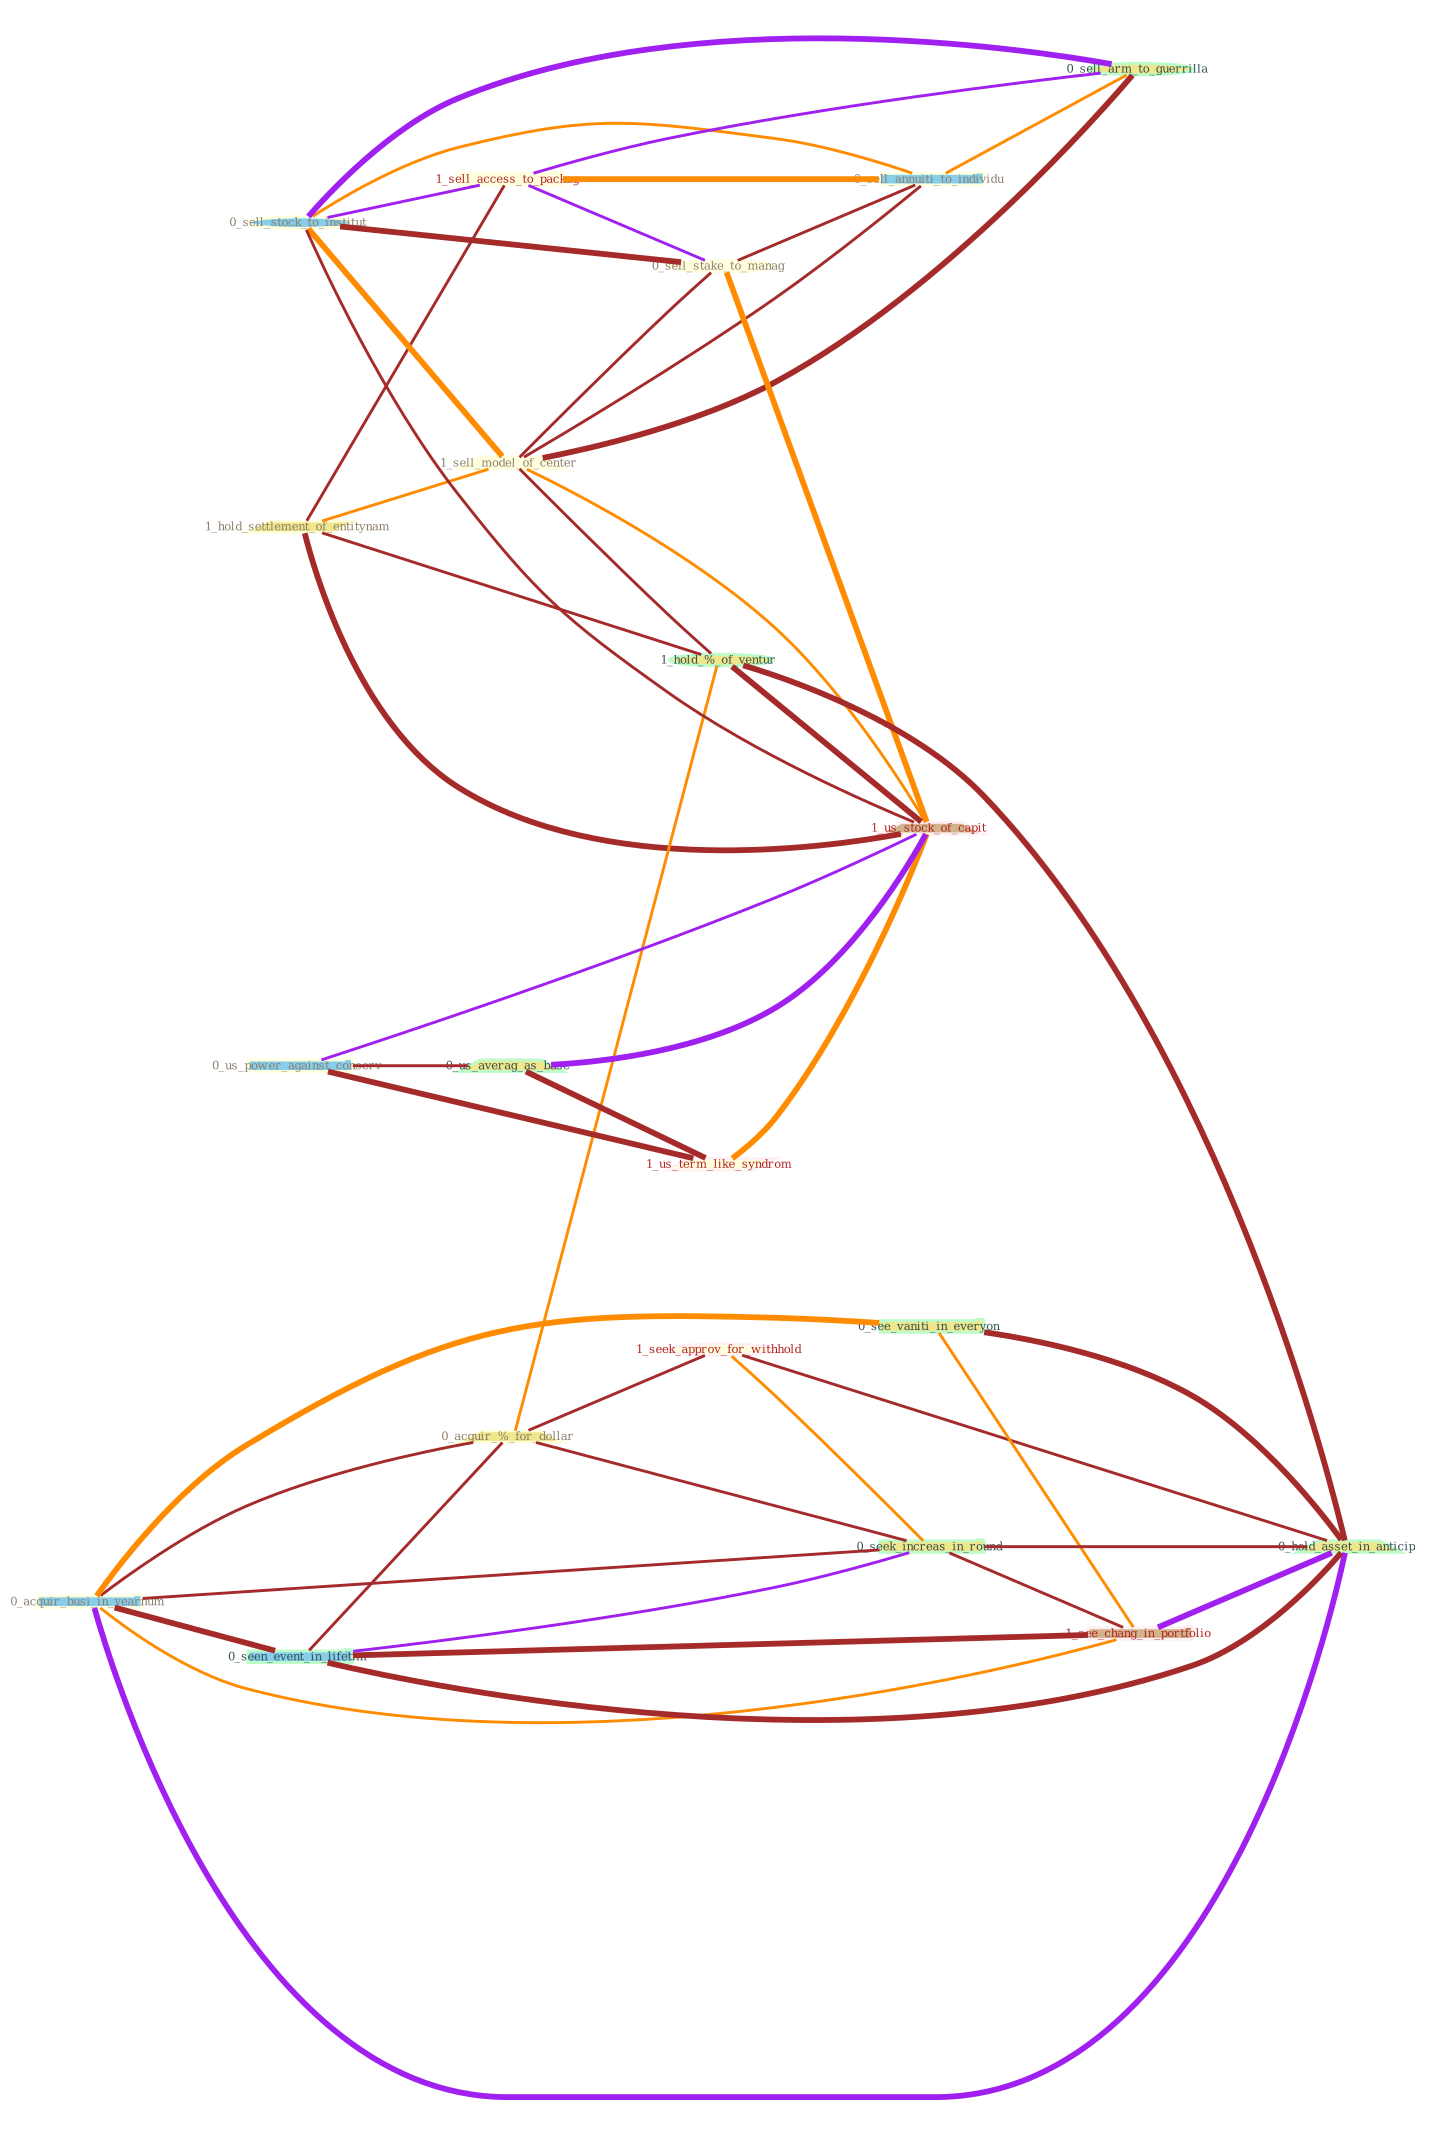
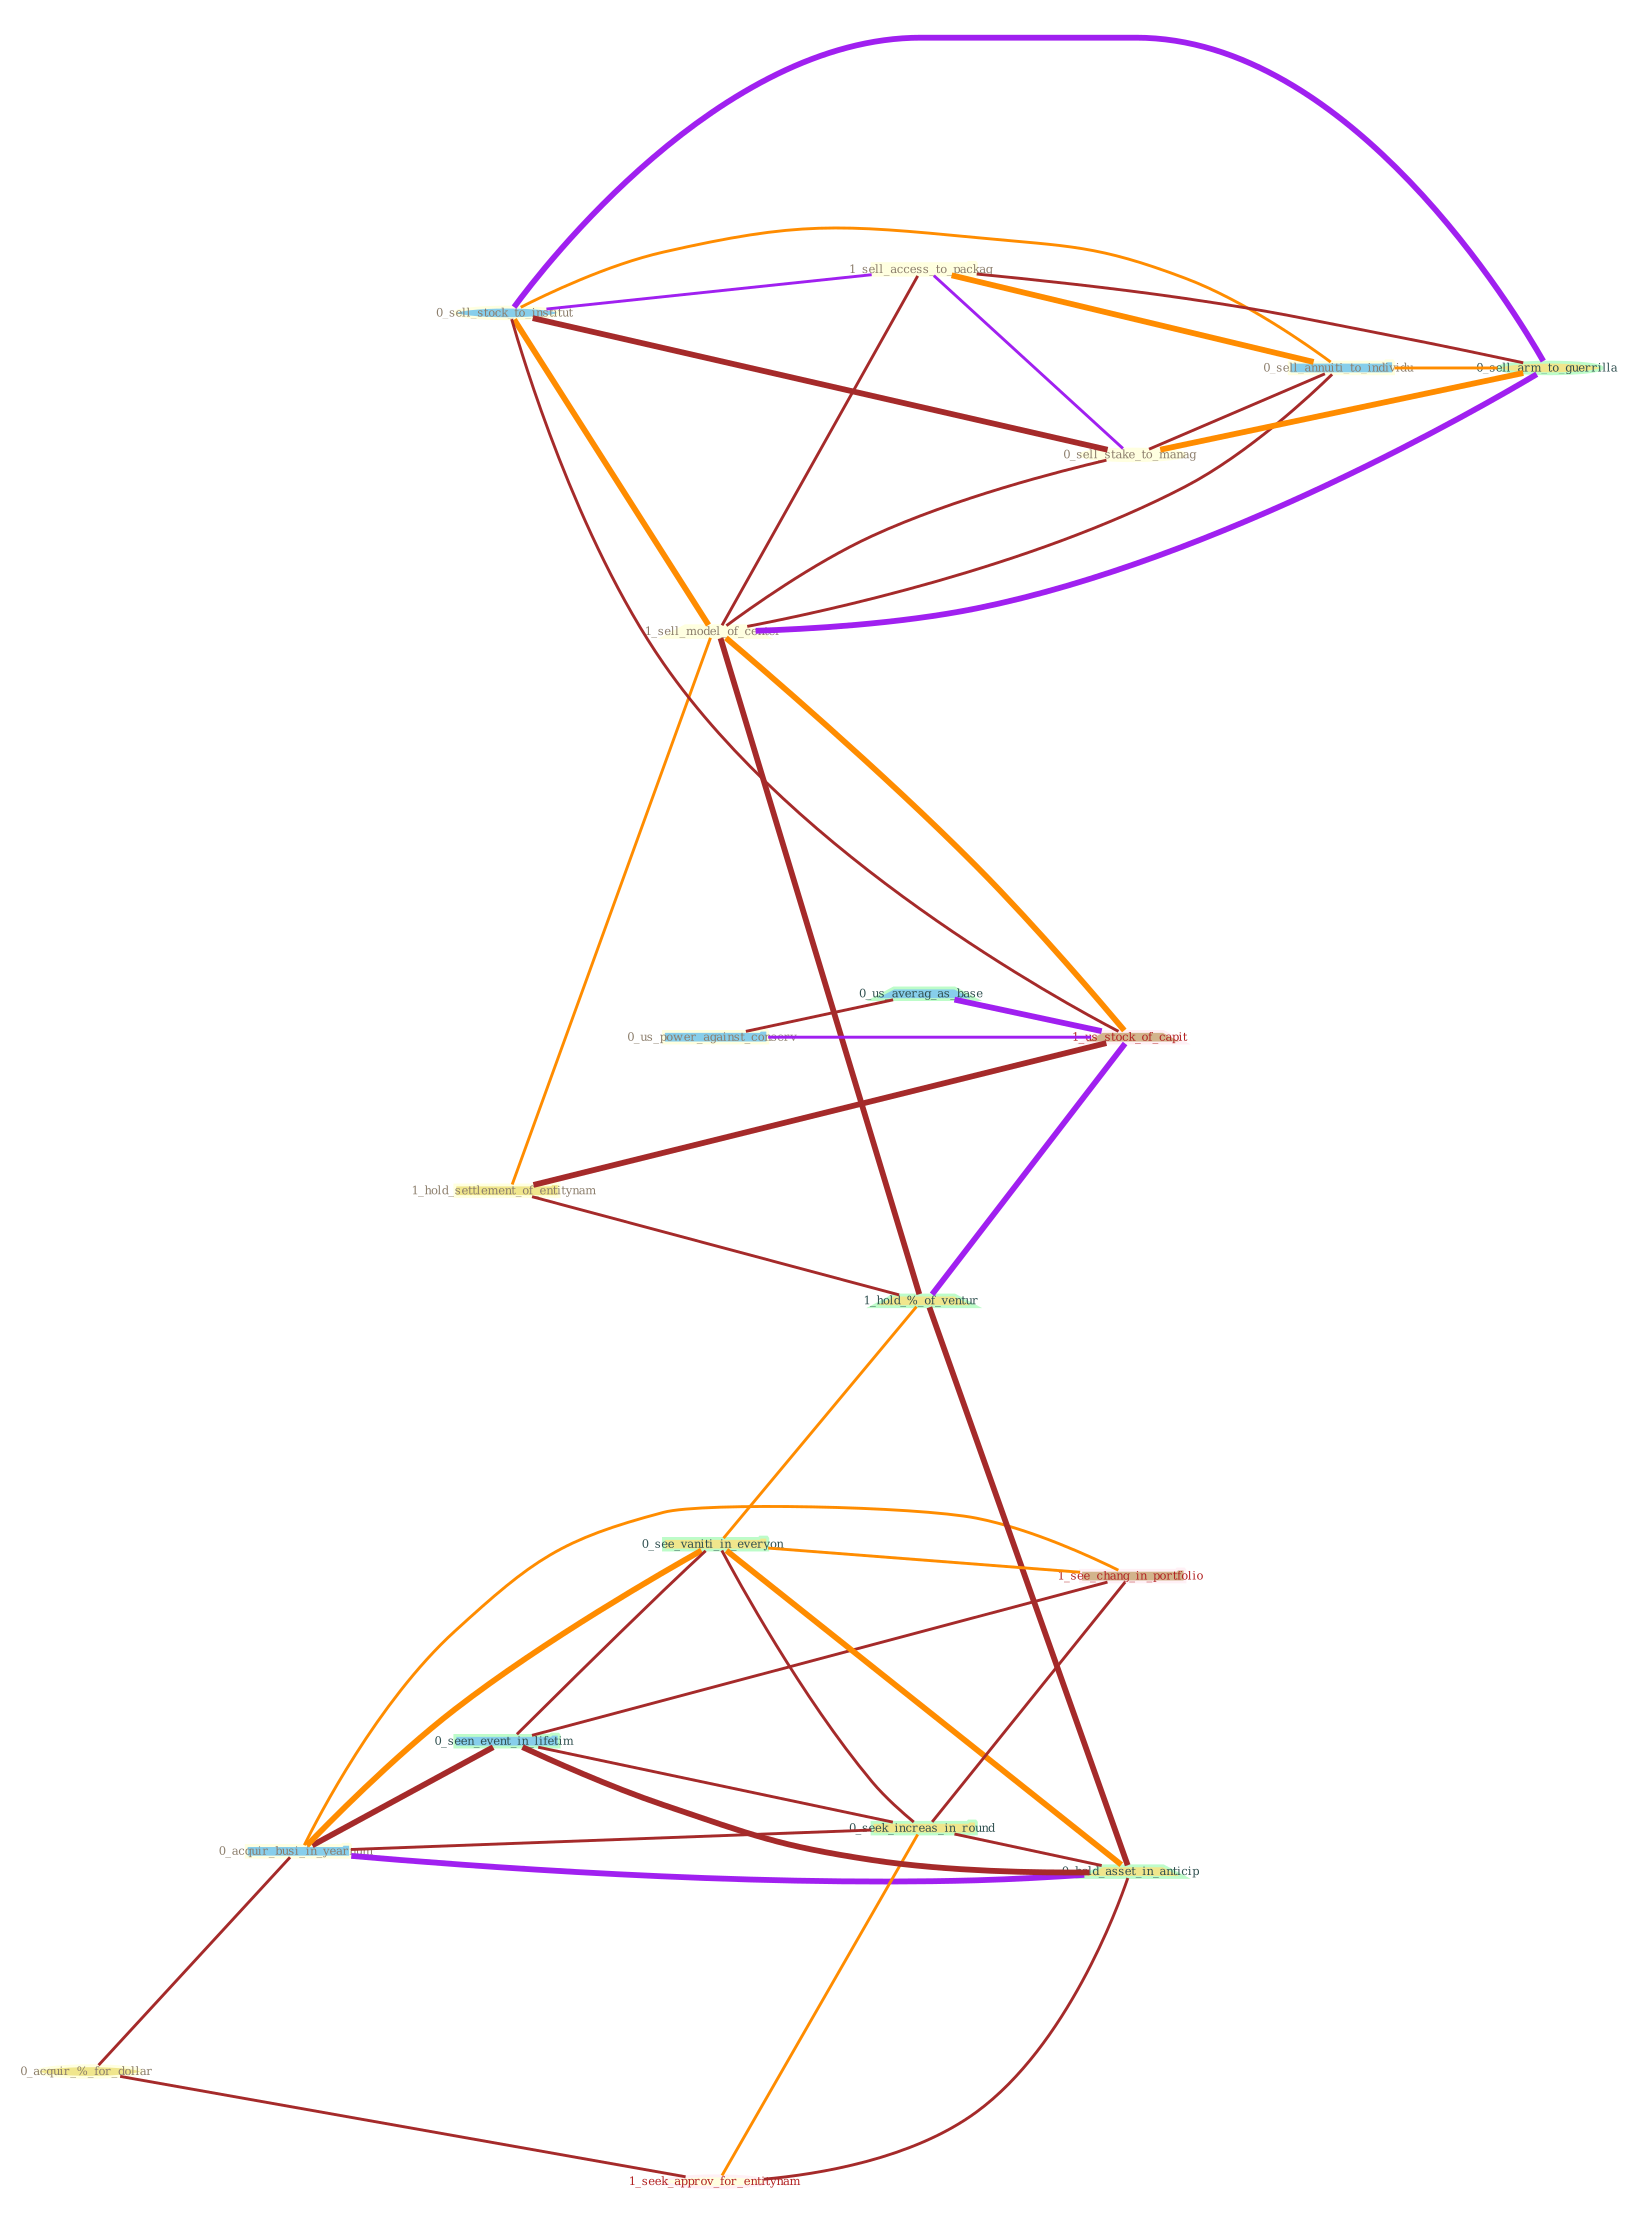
(815, 112) -> (1306, 319)
(511, 179) -> (924, 269)
(871, 320) -> (1162, 554)
(420, 328) -> (820, 451)
(300, 527) -> (507, 1191)
(827, 547) -> (1342, 411)
(614, 563) -> (820, 966)
(756, 612) -> (934, 825)
(721, 660) -> (924, 1301)
(827, 744) -> (1029, 1169)
(621, 1029) -> (820, 1422)
(511, 1066) -> (924, 994)
(721, 1164) -> none
(721, 1350) -> (716, 2182)
(1188, 1393) -> (924, 1708)
(511, 1437) -> (90, 2072)
(721, 1492) -> (808, 1694)
(406, 1546) -> (611, 1642)
(1245, 1590) -> none
(633, 1613) -> (716, 1785)
(721, 1645) -> (820, 1659)
